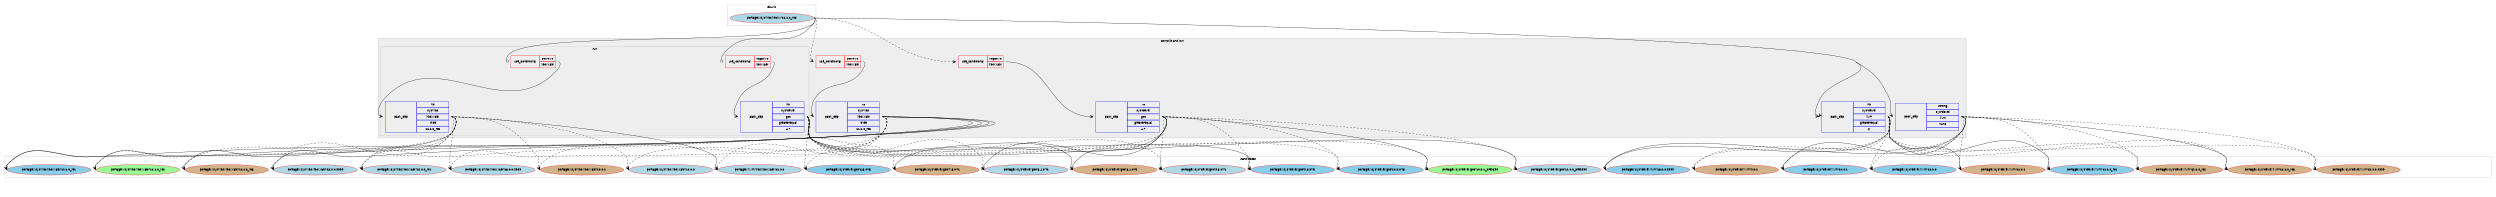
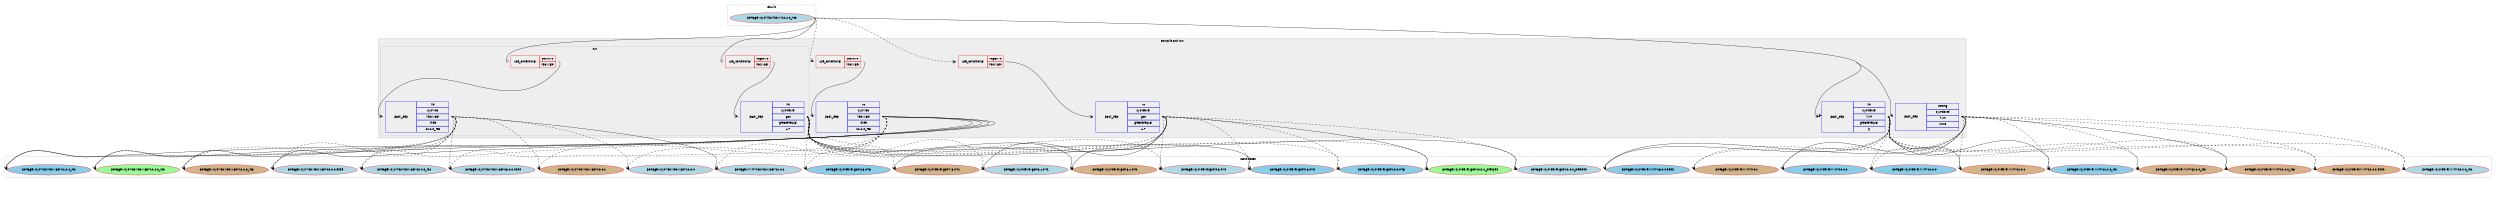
none -> (2447, 170)
